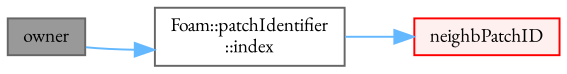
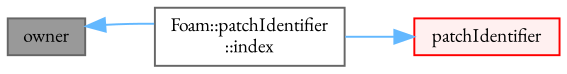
(487, 37) -> (487, 37)
(110, 49) -> (130, 24)
